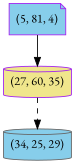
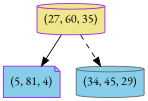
(37, 46) -> (54, 47)
(37, 145) -> (110, 82)
